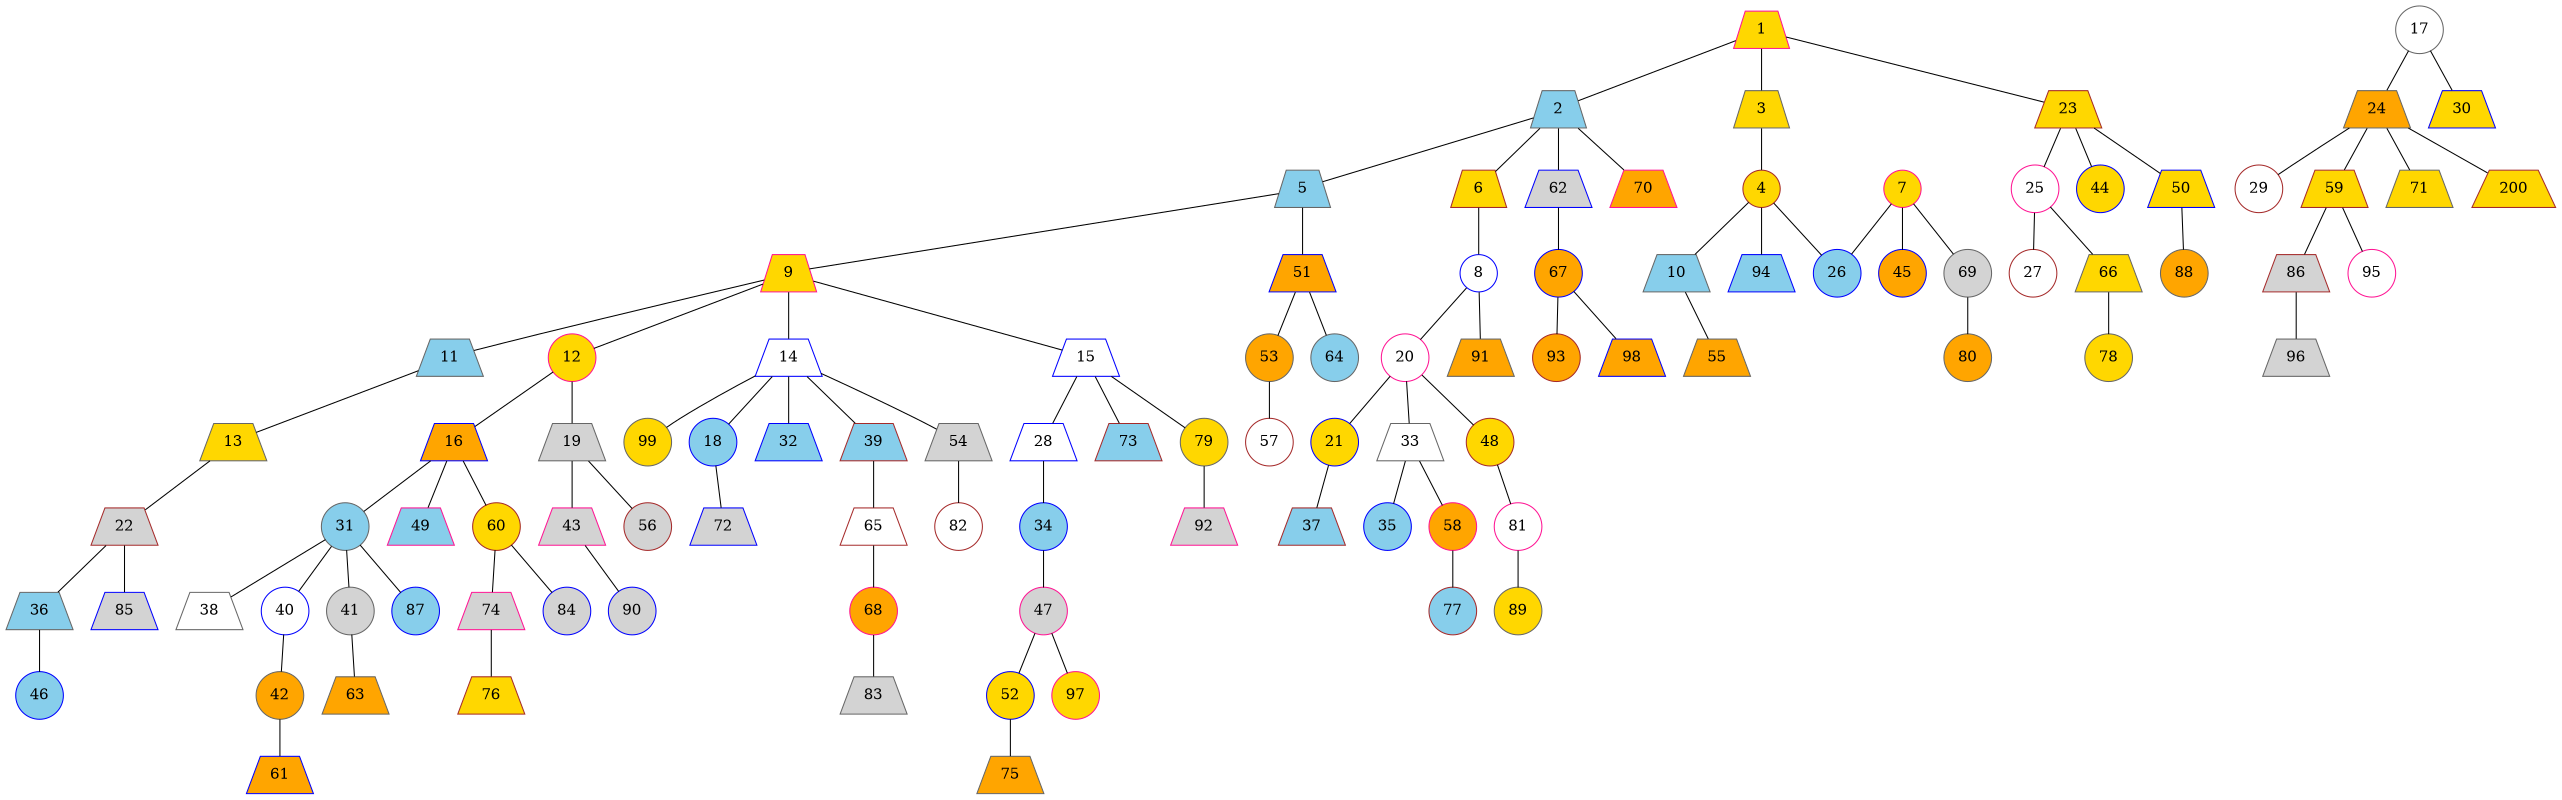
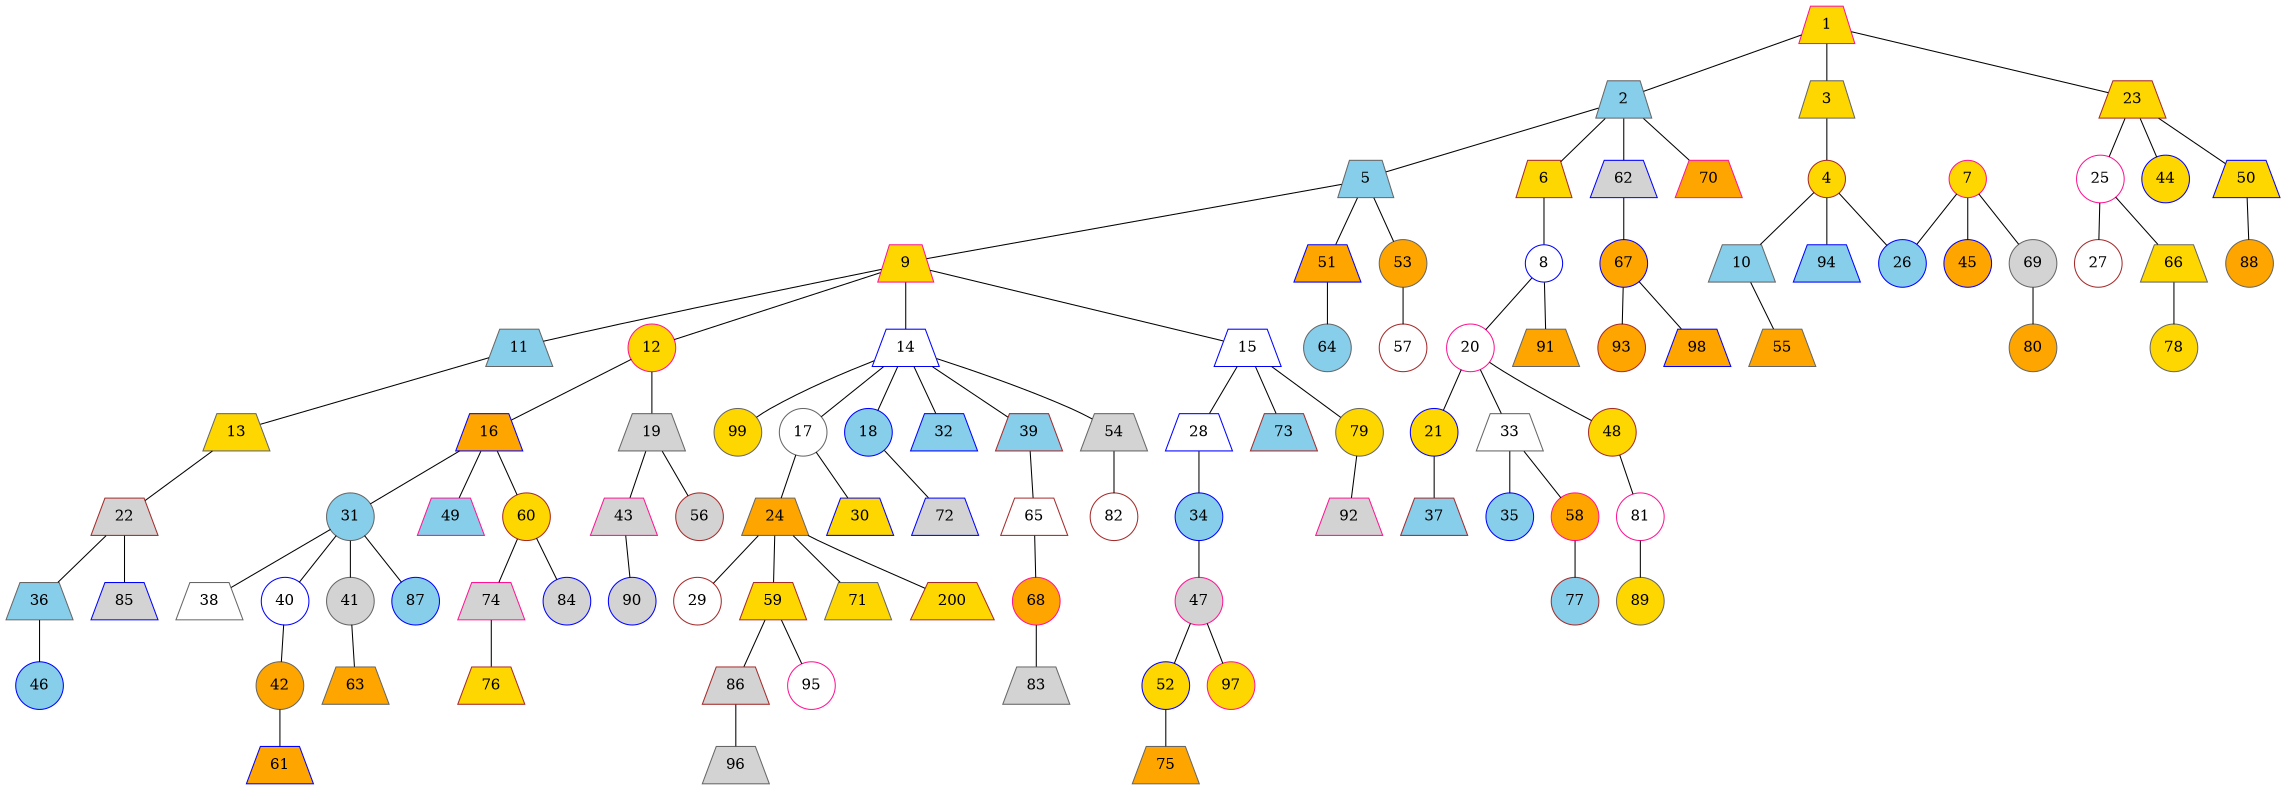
(1287, 314) -> (1384, 220)
none -> (852, 392)
